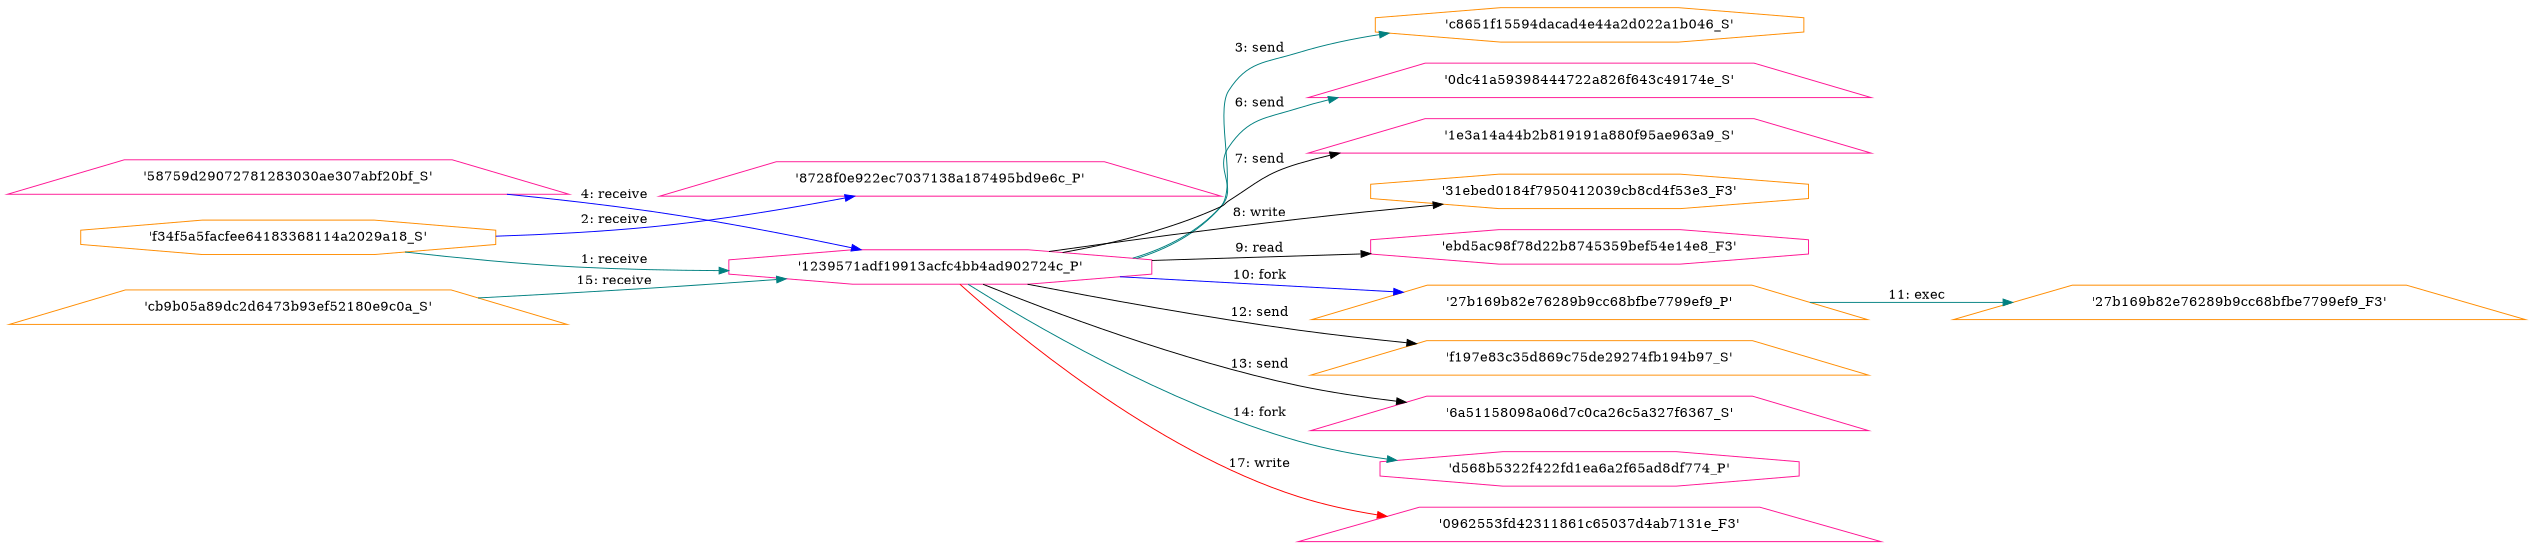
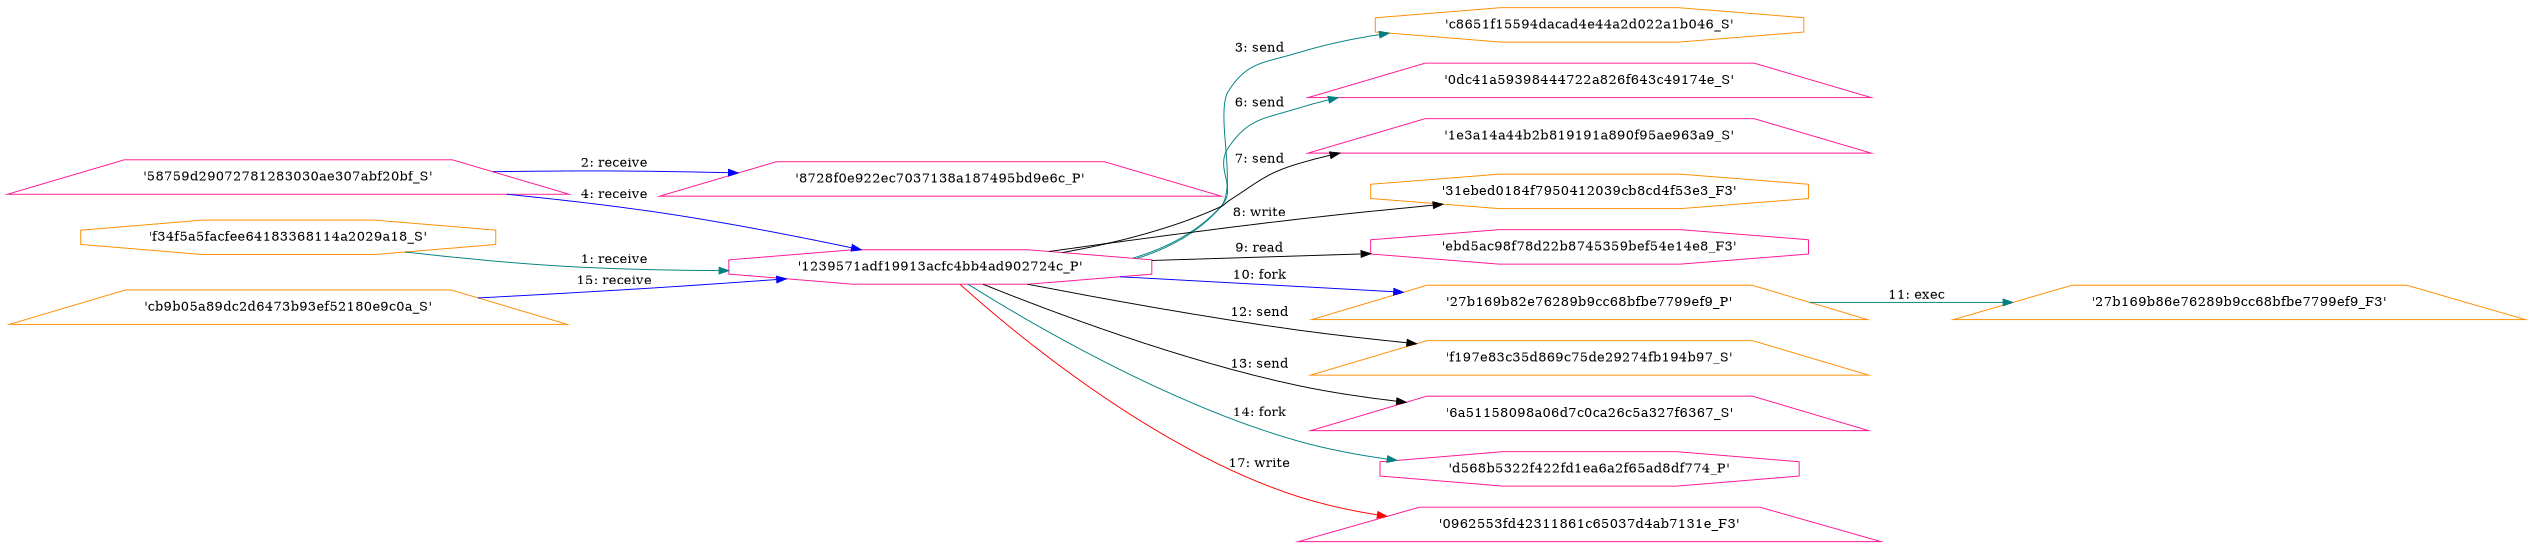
(1590, 136) -> (1590, 136)
(671, 225) -> (611, 171)
(627, 290) -> (627, 290)
(2239, 302) -> (2239, 302)
